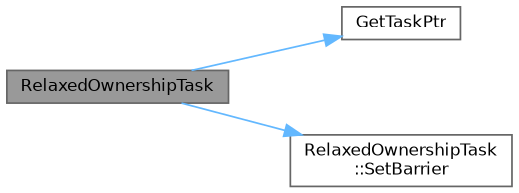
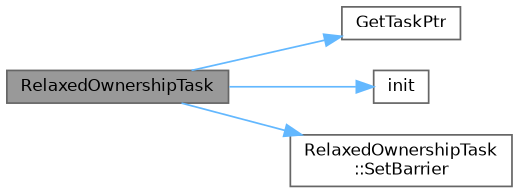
none -> (401, 87)
